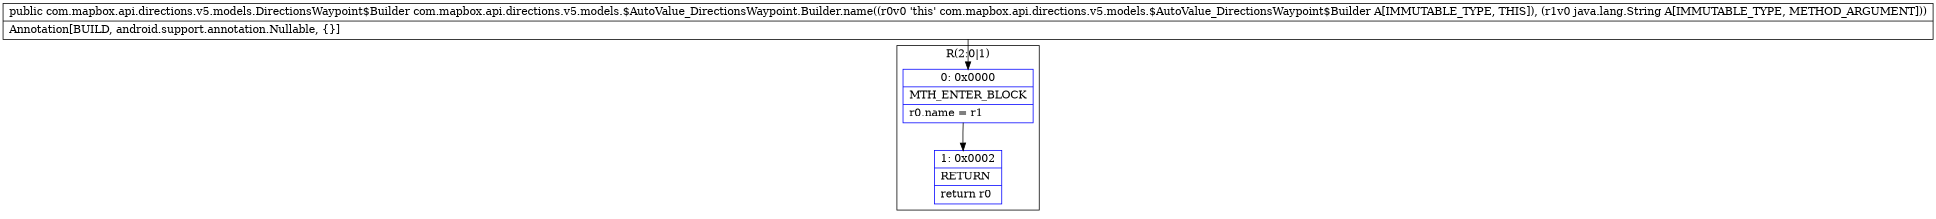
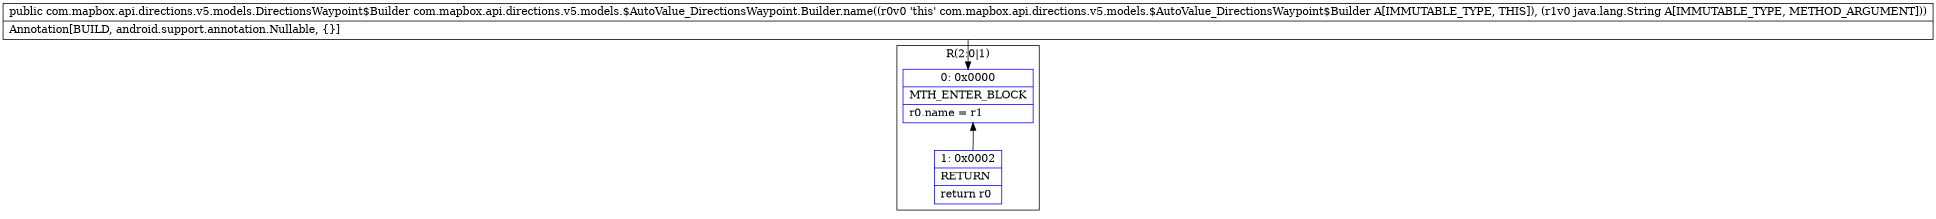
(963, 133) -> (973, 141)
